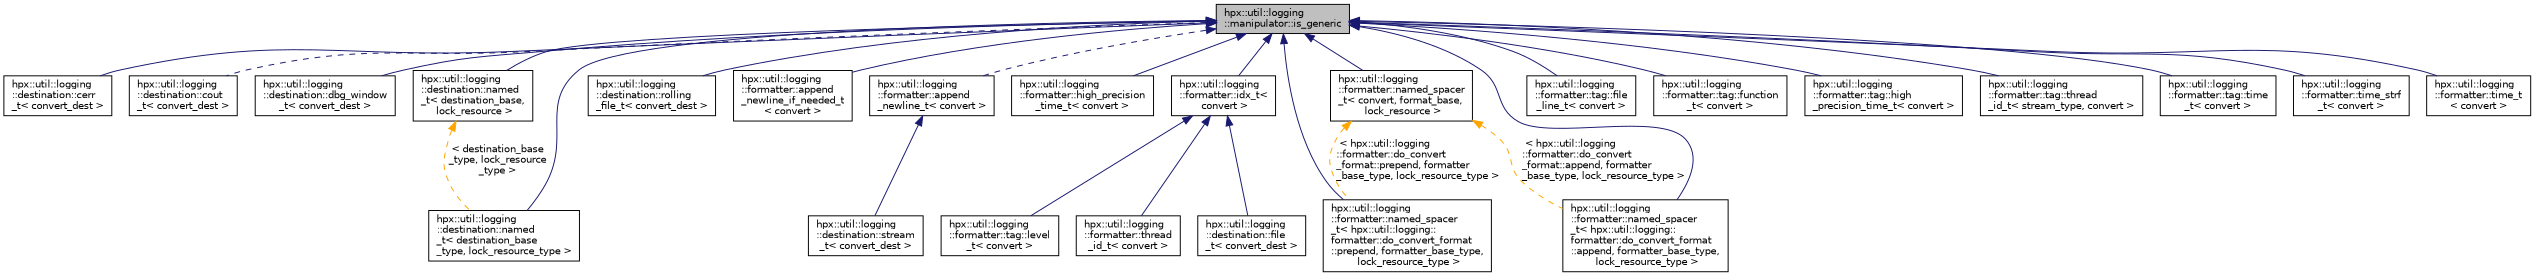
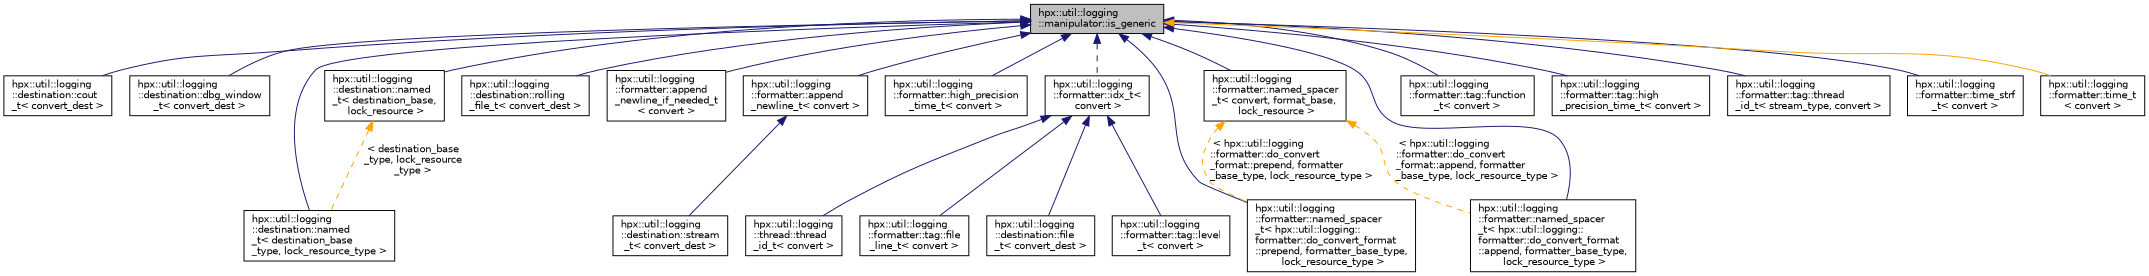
(715, 42) -> (560, 35)
(1899, 45) -> (1833, 53)
(1094, 50) -> (939, 54)
(1512, 51) -> (1002, 169)
(1252, 59) -> (1097, 60)
(58, 96) -> none
(2218, 96) -> none
(1128, 236) -> (794, 236)
